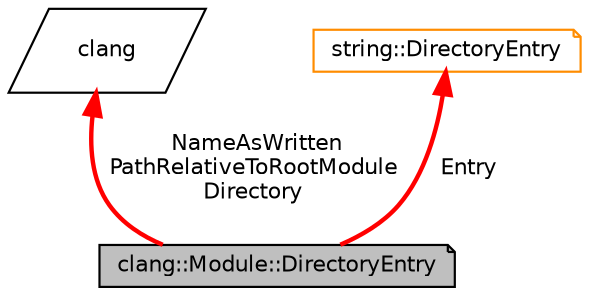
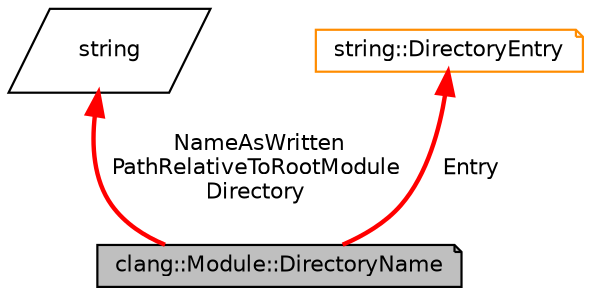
(107, 51) -> (110, 51)
(277, 266) -> (279, 266)
